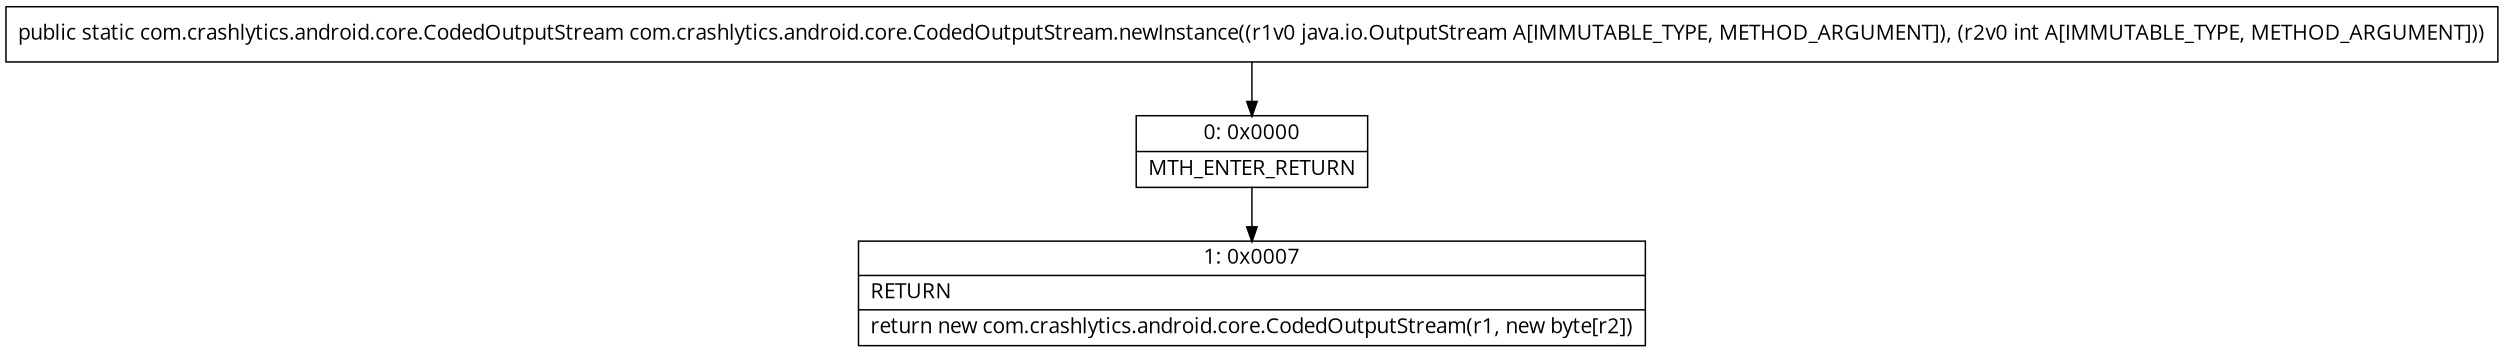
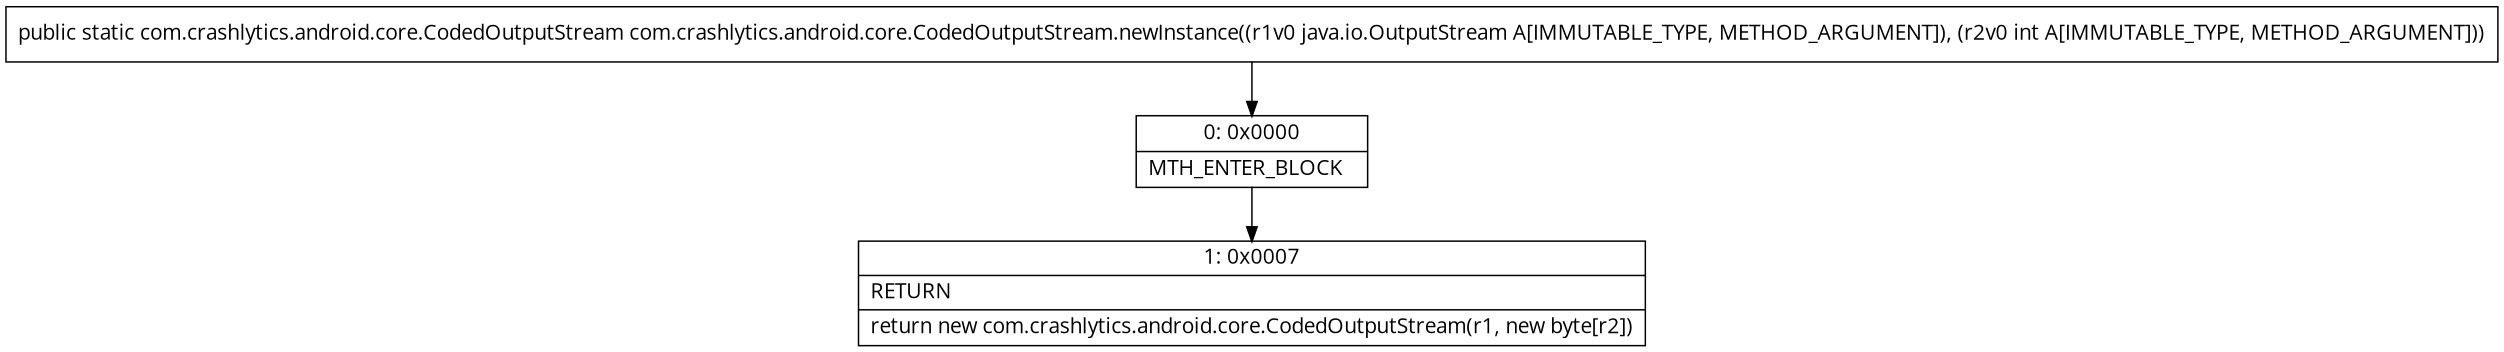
(1252, 169) -> (1245, 169)
